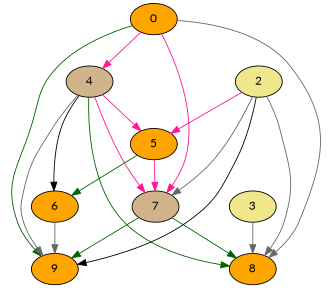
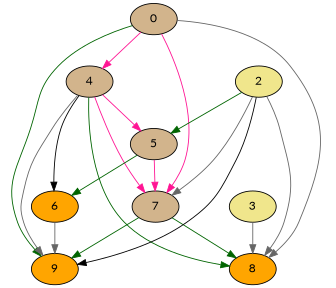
(154, 19) -> (154, 19)
(210, 111) -> (210, 111)
(154, 144) -> (154, 144)
